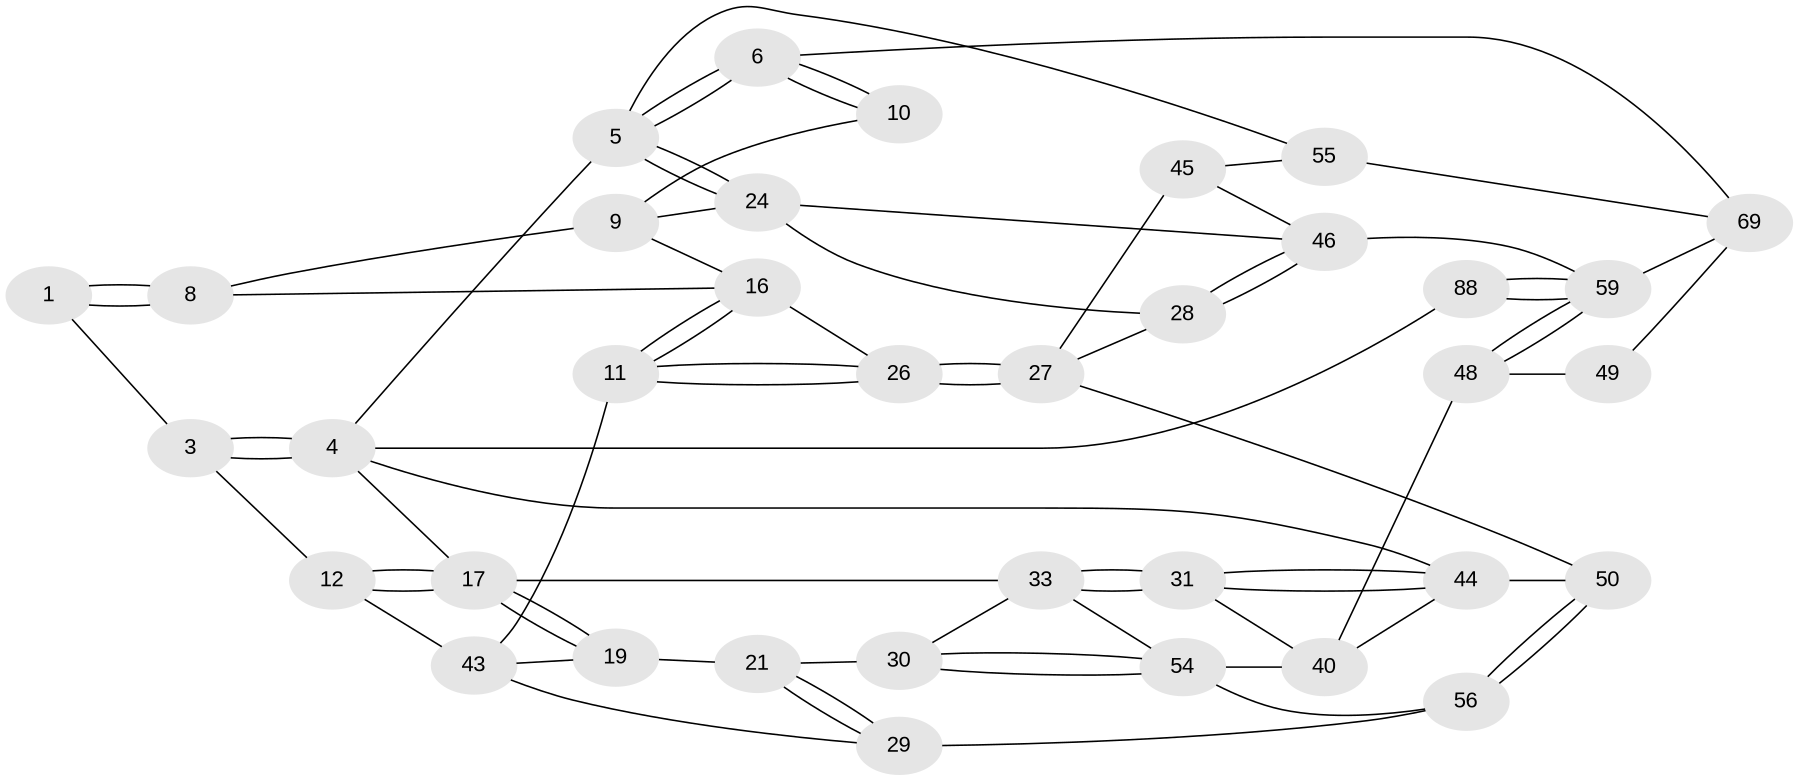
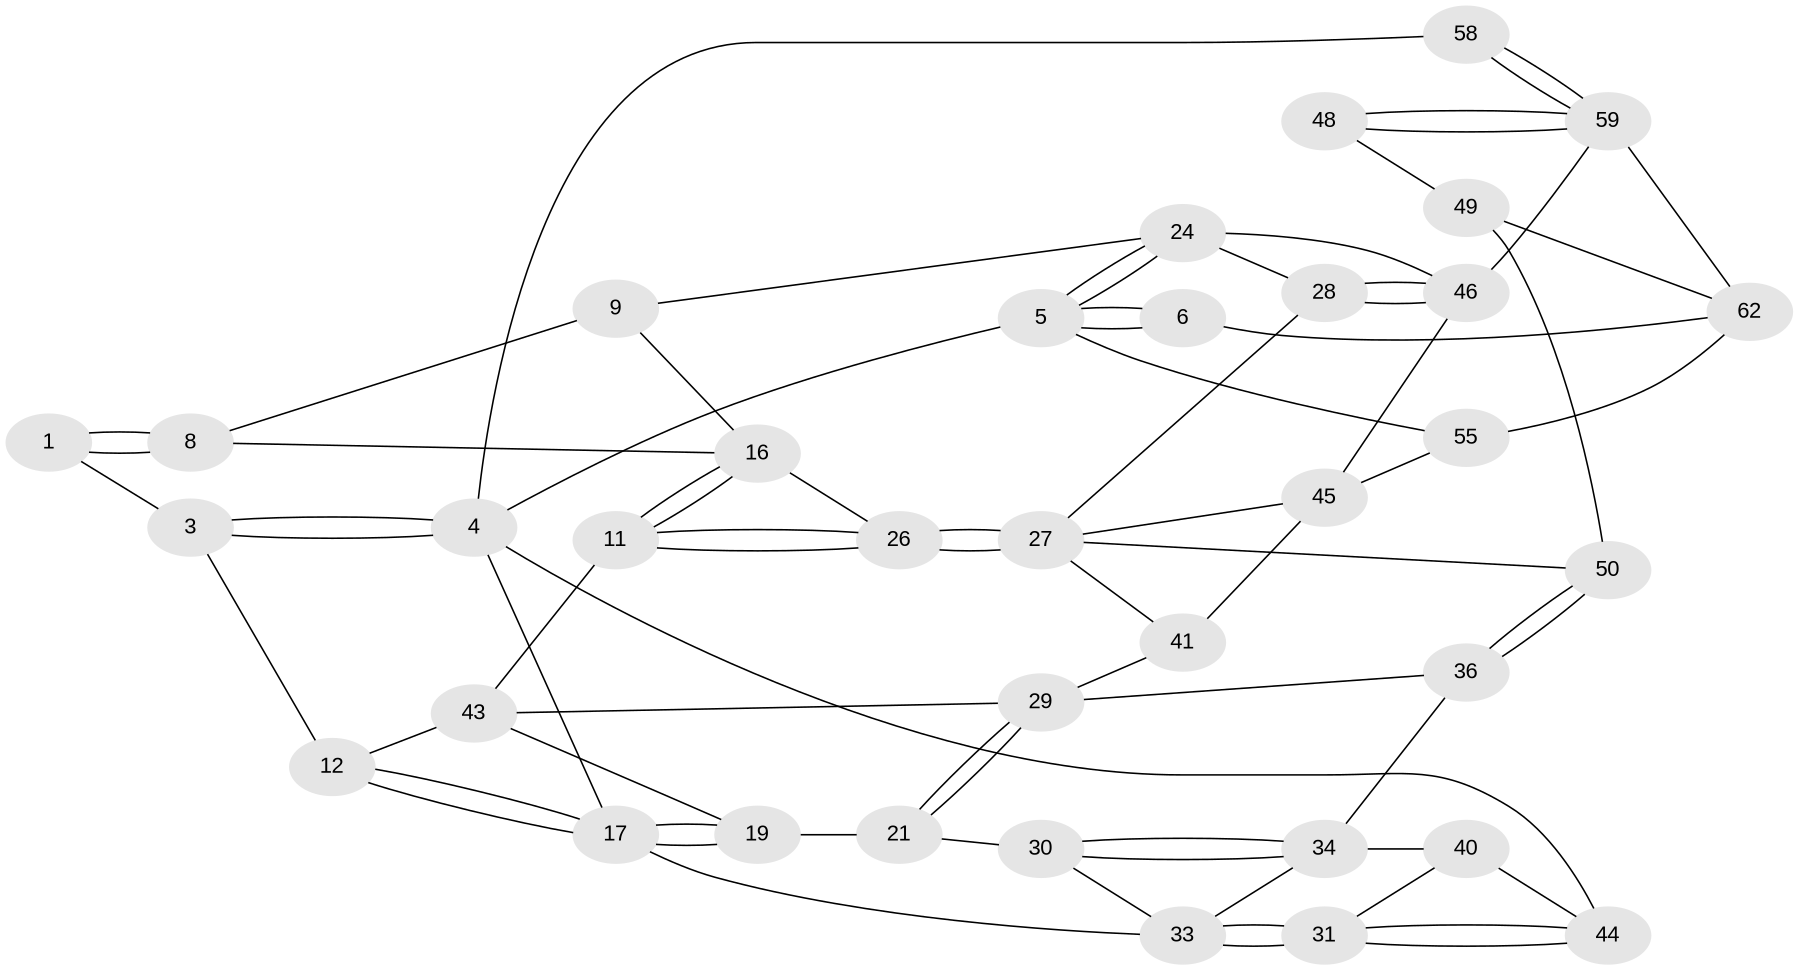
(899, 114) -> none
(1750, 223) -> (1750, 312)
(1466, 289) -> (1466, 35)
(1395, 521) -> none
(1537, 580) -> (1564, 380)
none -> (1183, 643)
(1183, 667) -> (1325, 849)
(1466, 702) -> (1466, 673)
